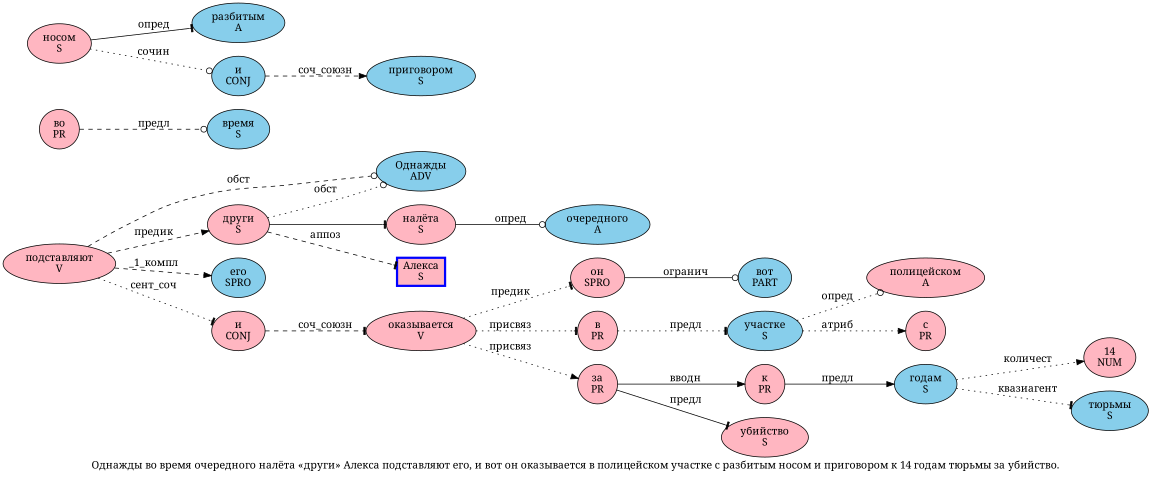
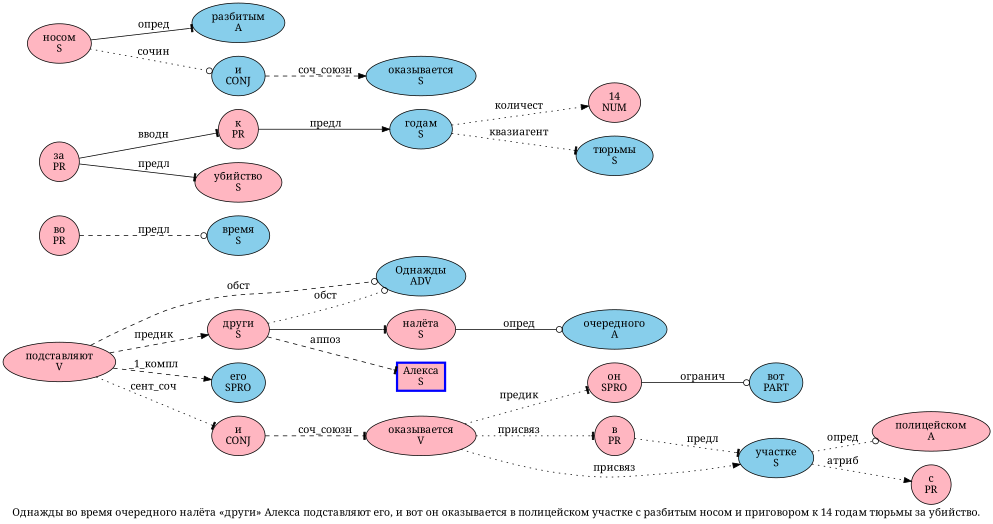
(421, 76) -> (421, 76)
(517, 360) -> (596, 477)
(678, 384) -> (147, 146)
